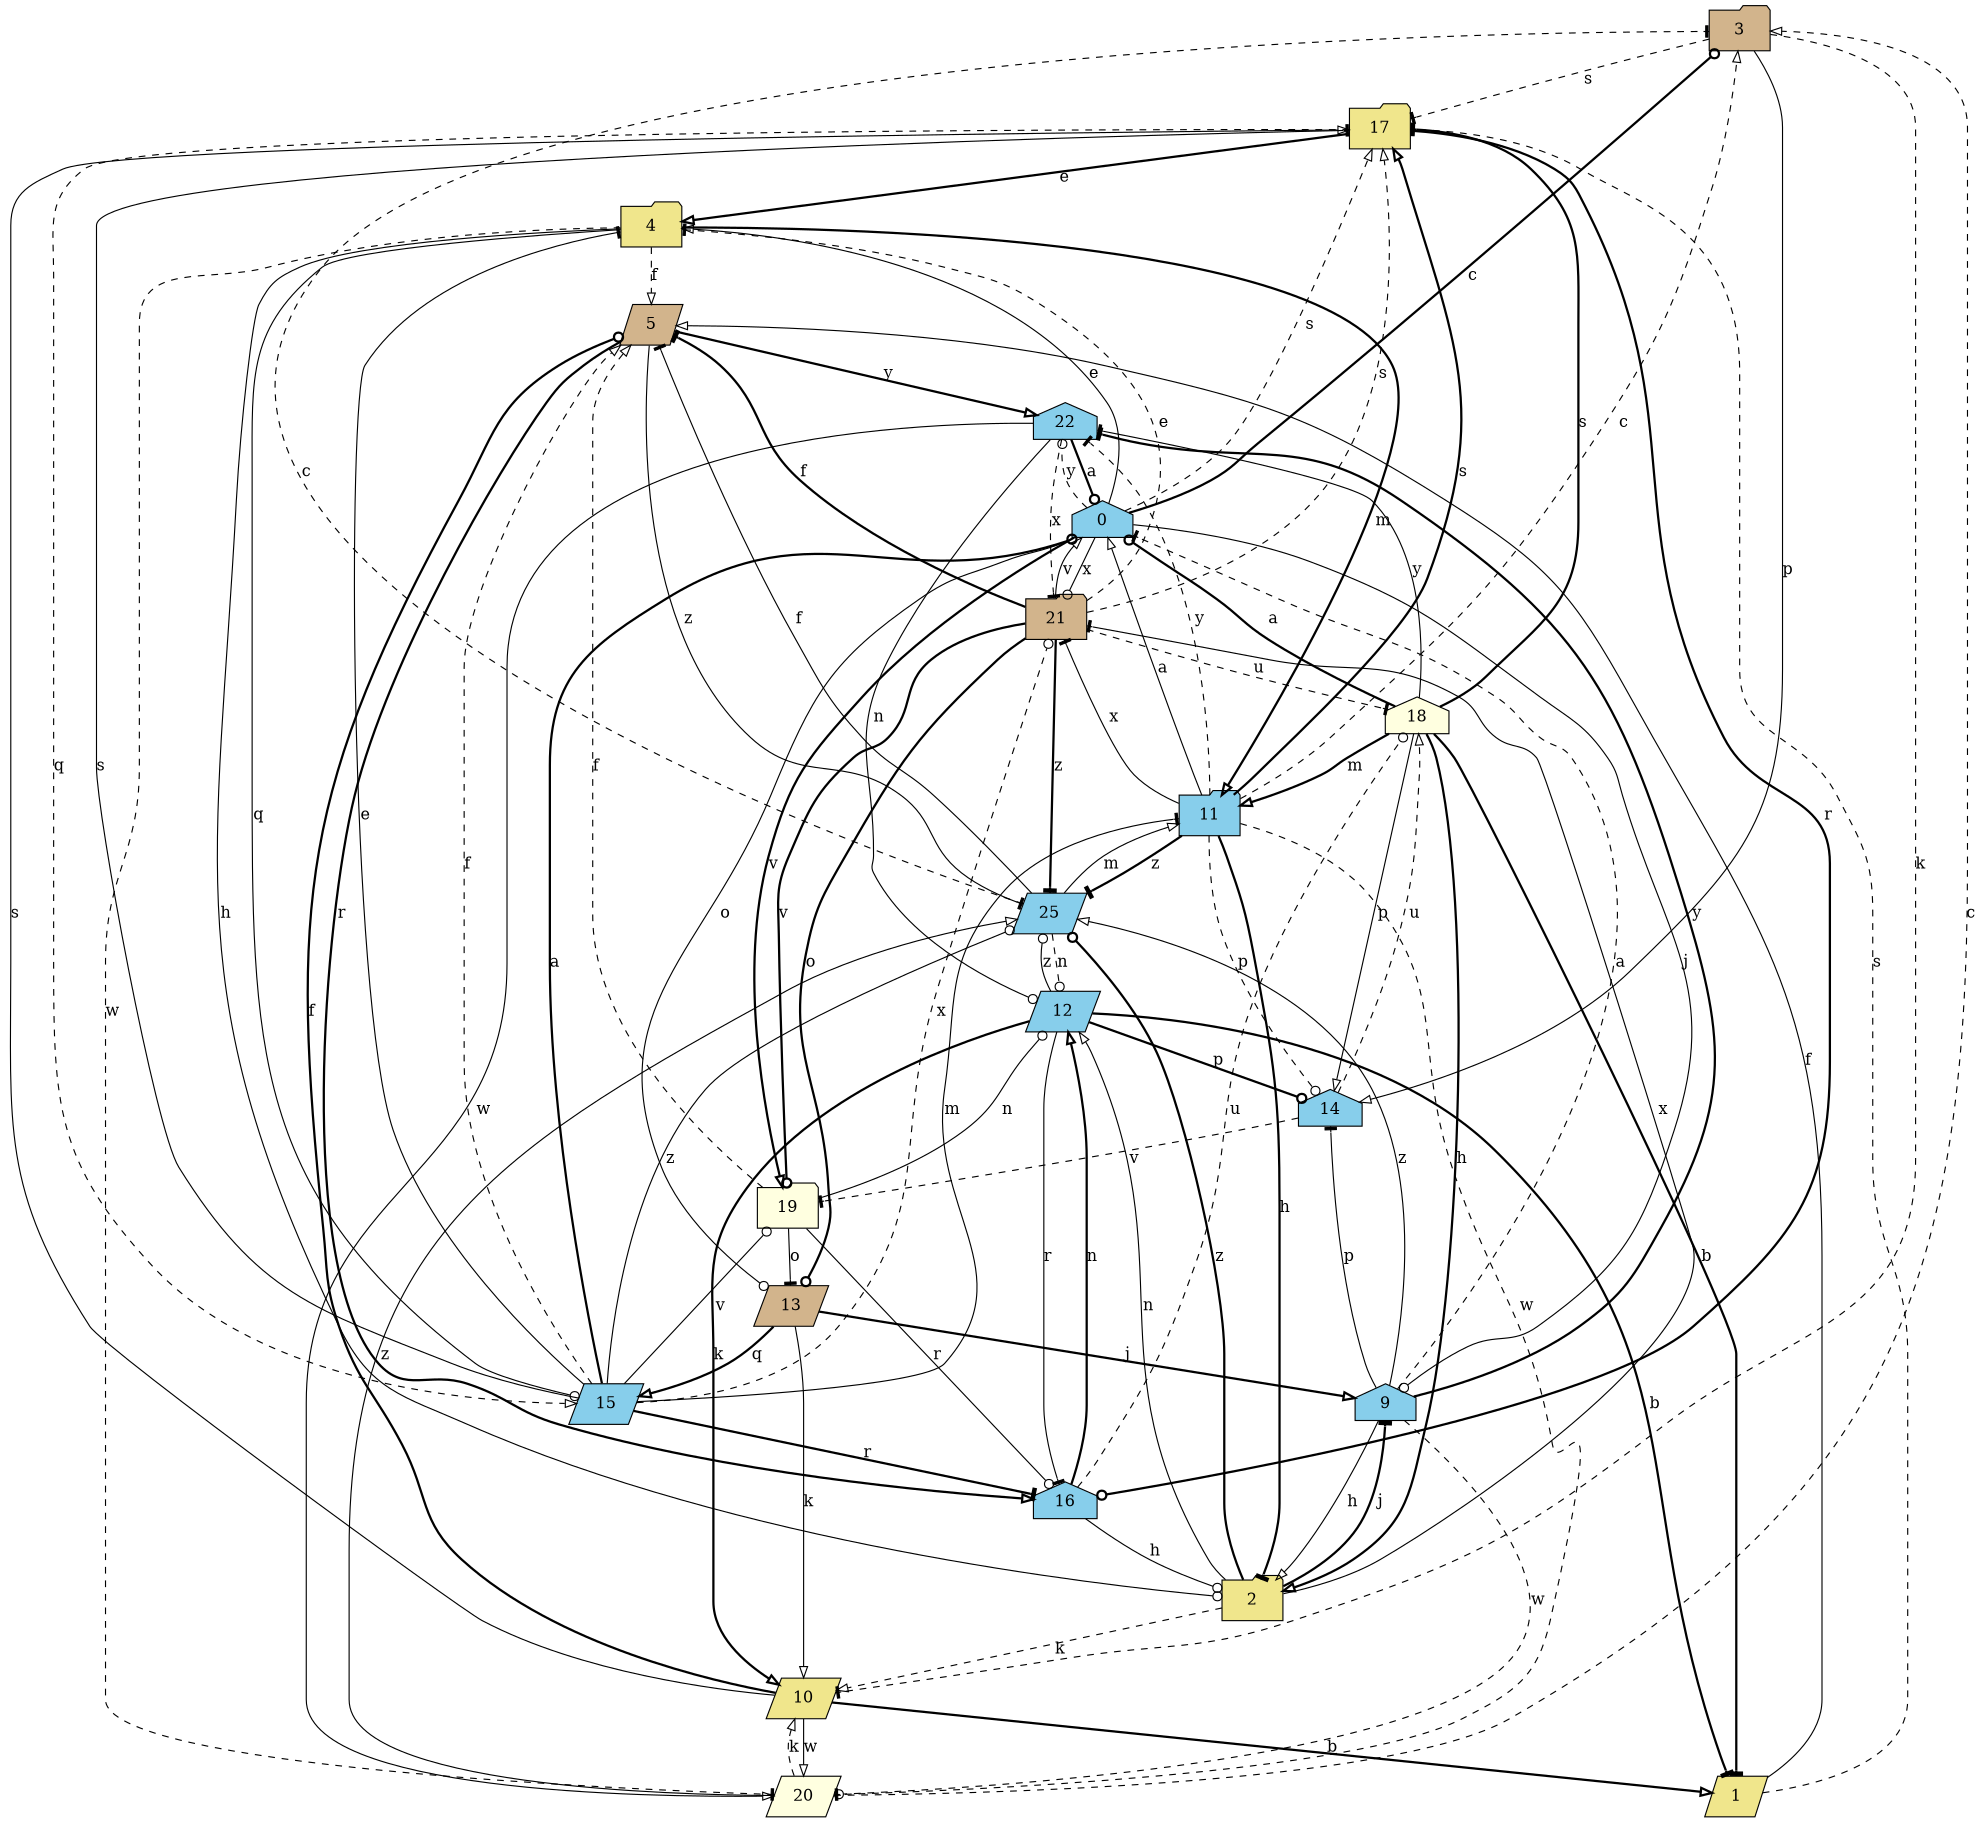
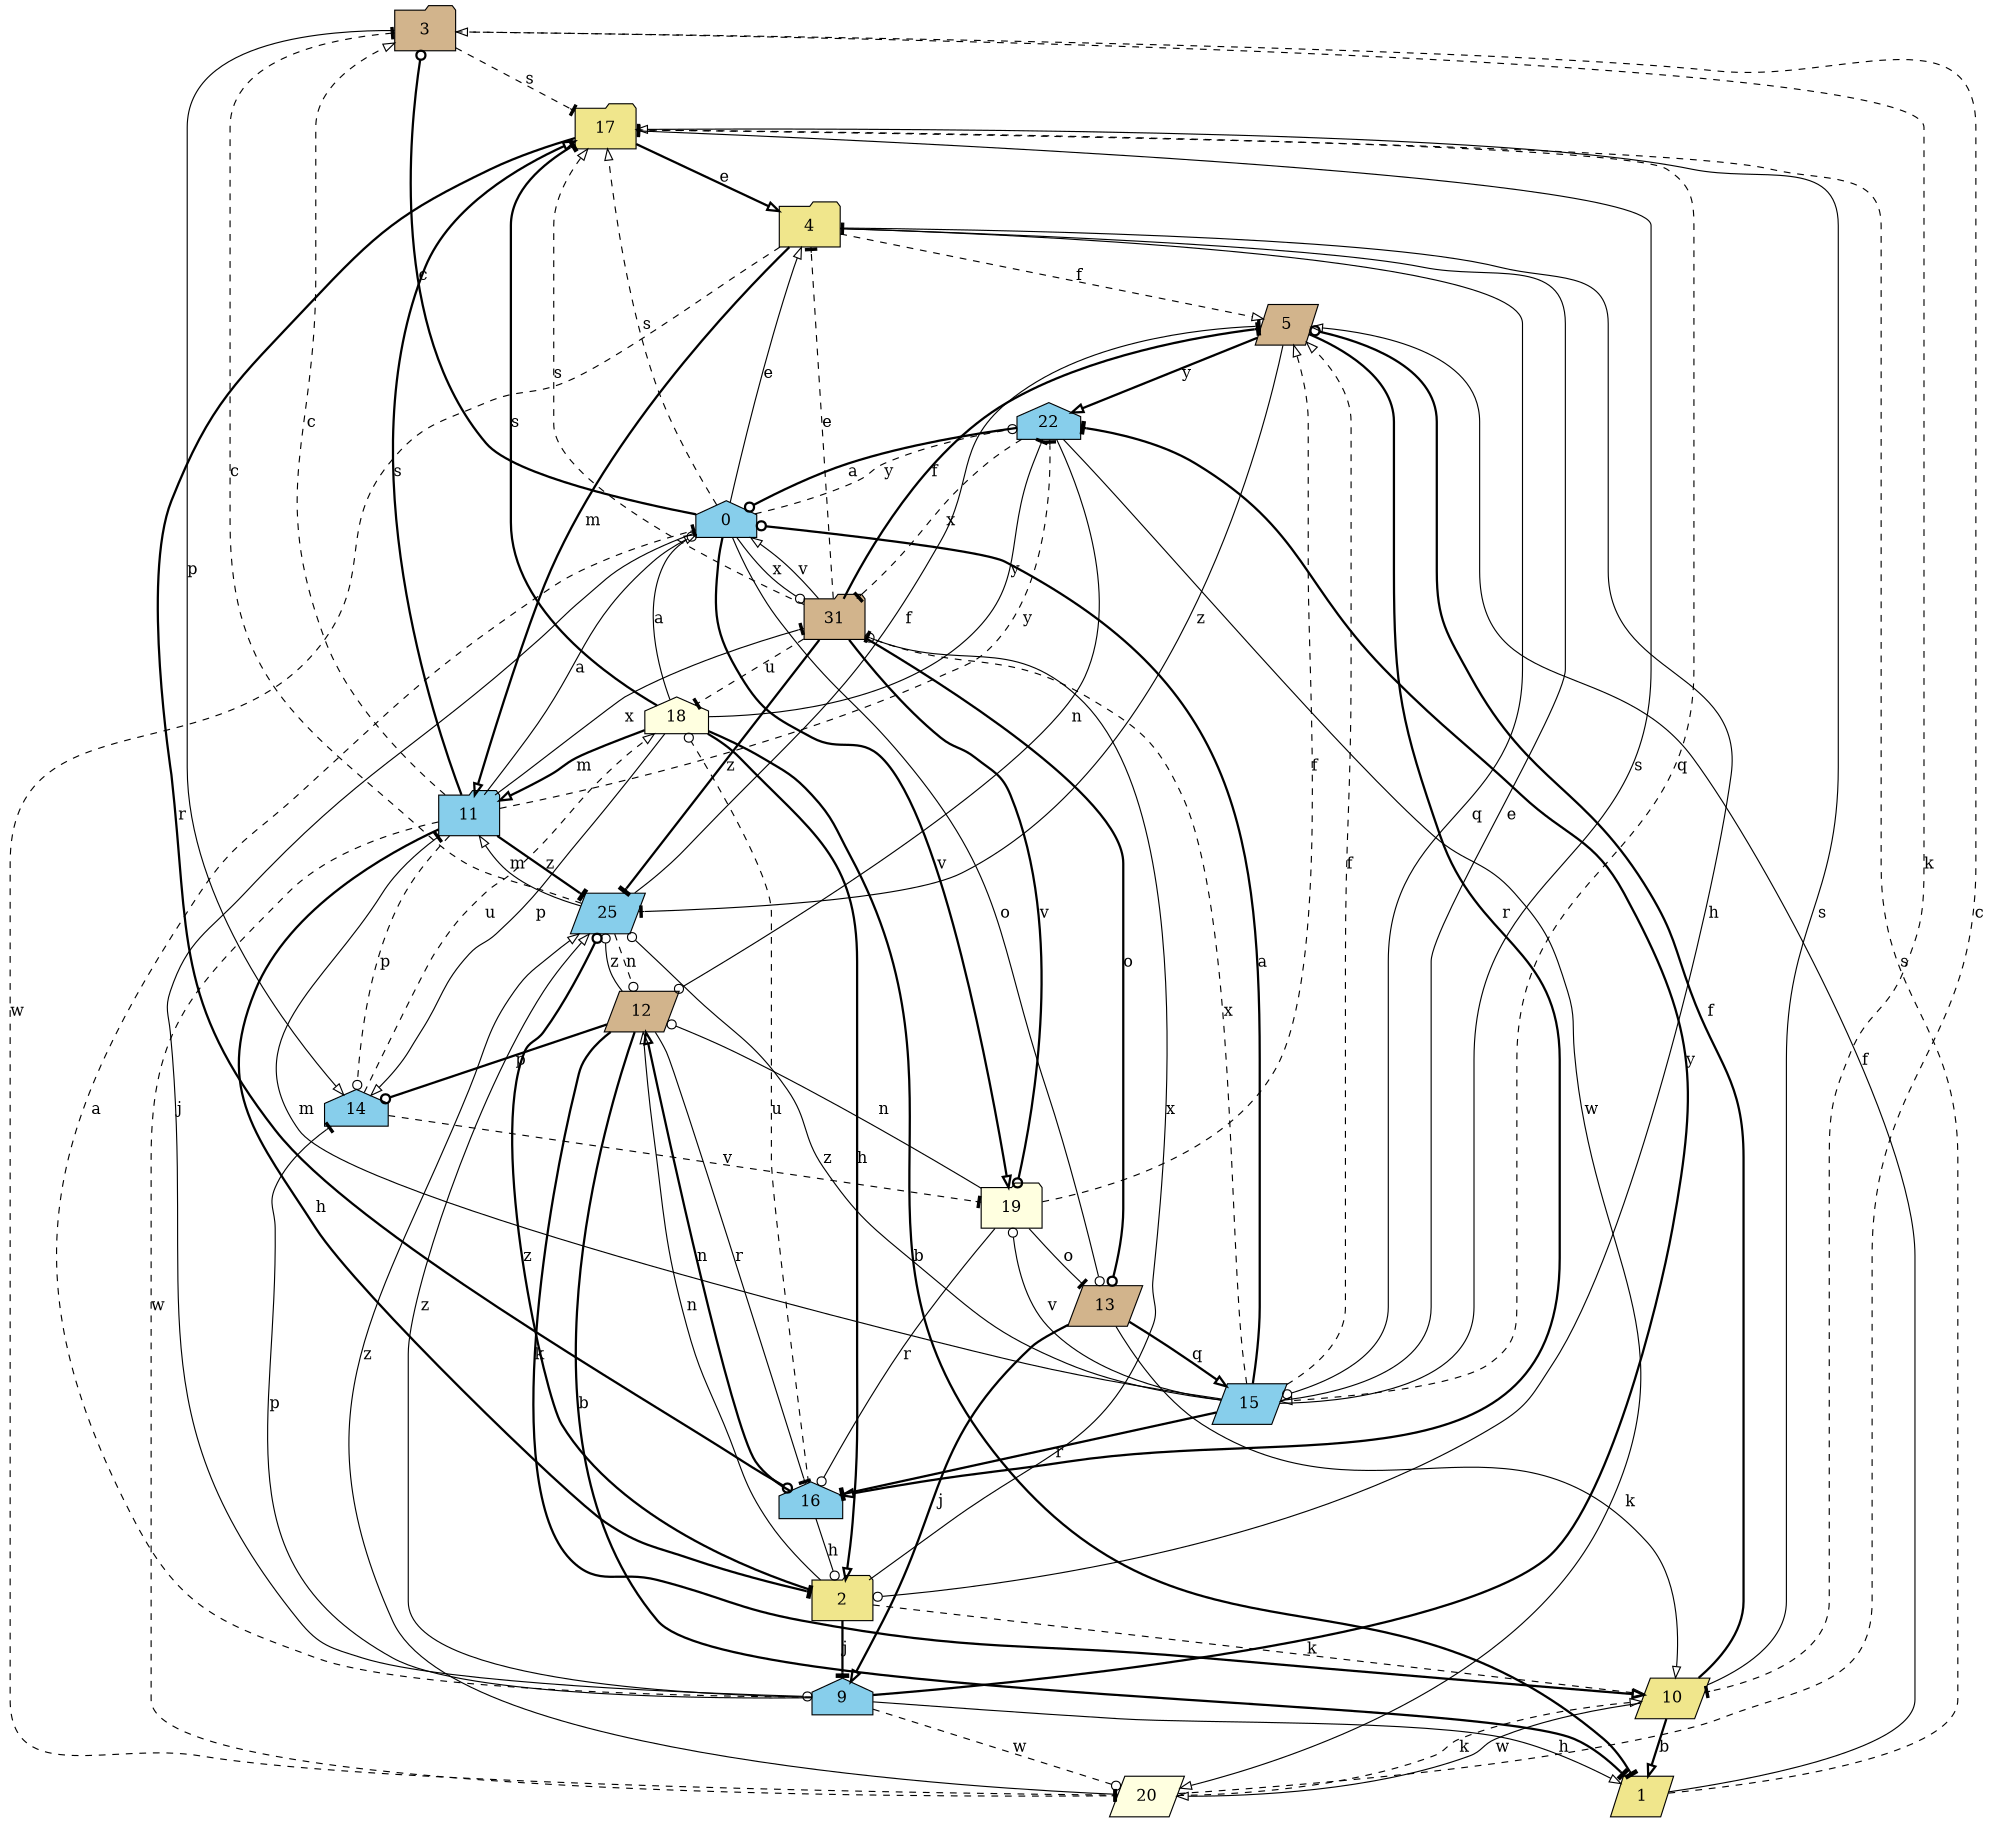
(1056, 619) -> (835, 619)
(1259, 633) -> (653, 615)
(1063, 1012) -> (642, 1012)
(1336, 1500) -> (1246, 1722)
